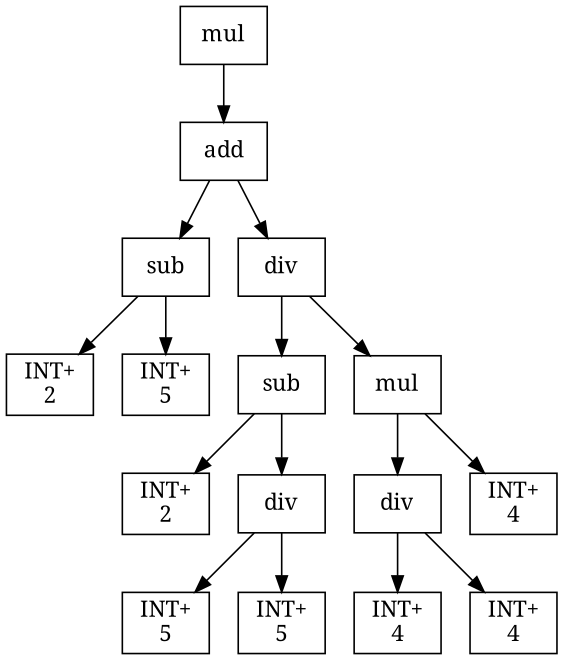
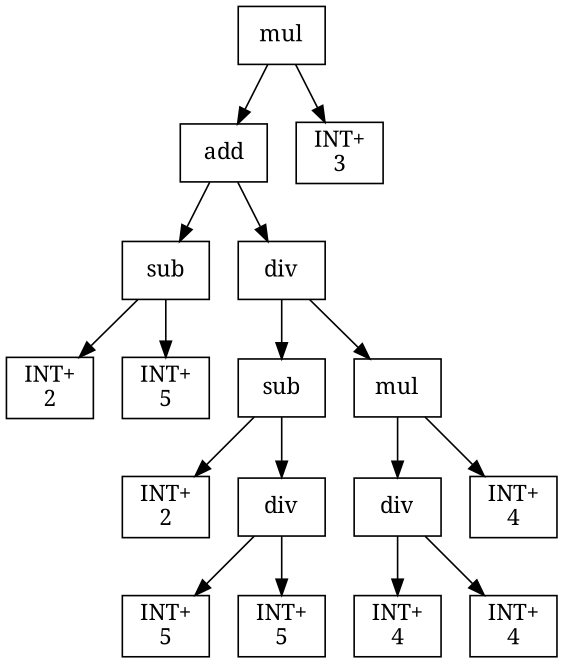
none -> (340, 153)
